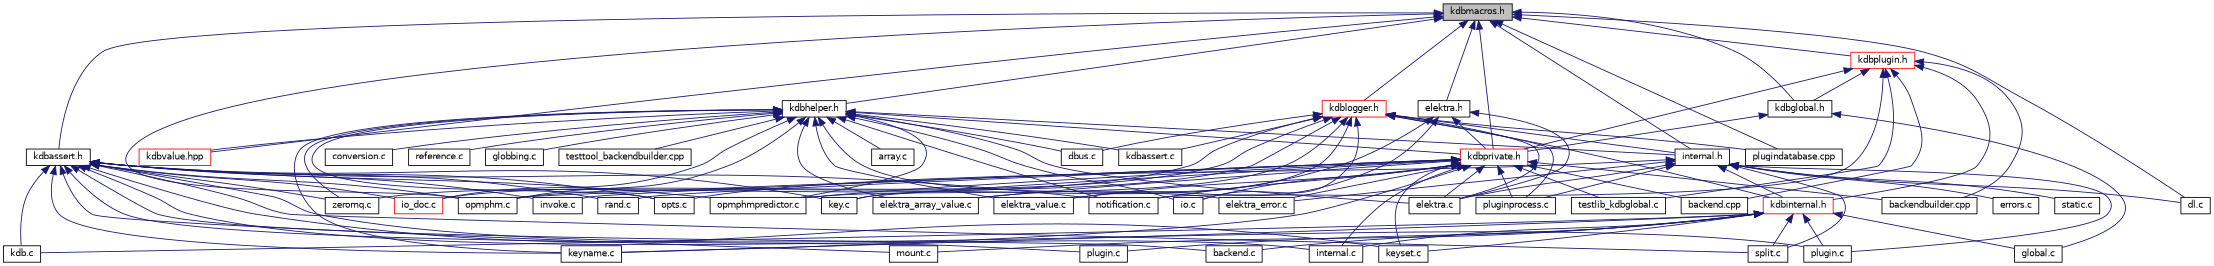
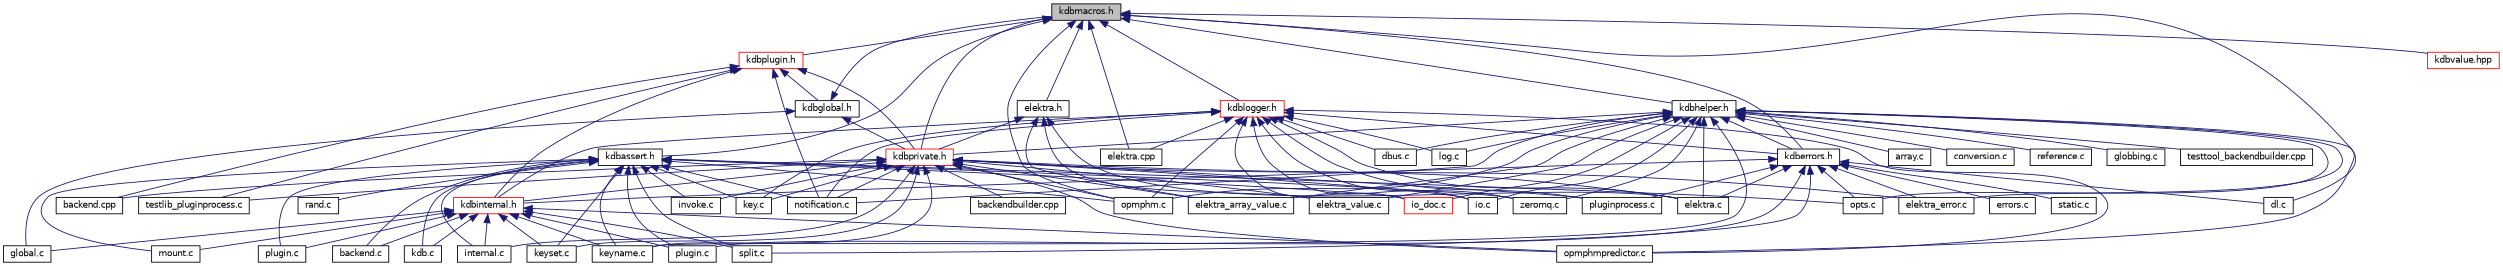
(1668, 29) -> (876, 50)
(2018, 114) -> none
(492, 126) -> none
none -> (1008, 129)
(1150, 157) -> (1449, 157)
(1702, 157) -> (1809, 157)
(1794, 157) -> (1131, 157)
(1045, 177) -> (683, 184)
(405, 180) -> (1045, 230)
(1618, 206) -> (194, 206)
